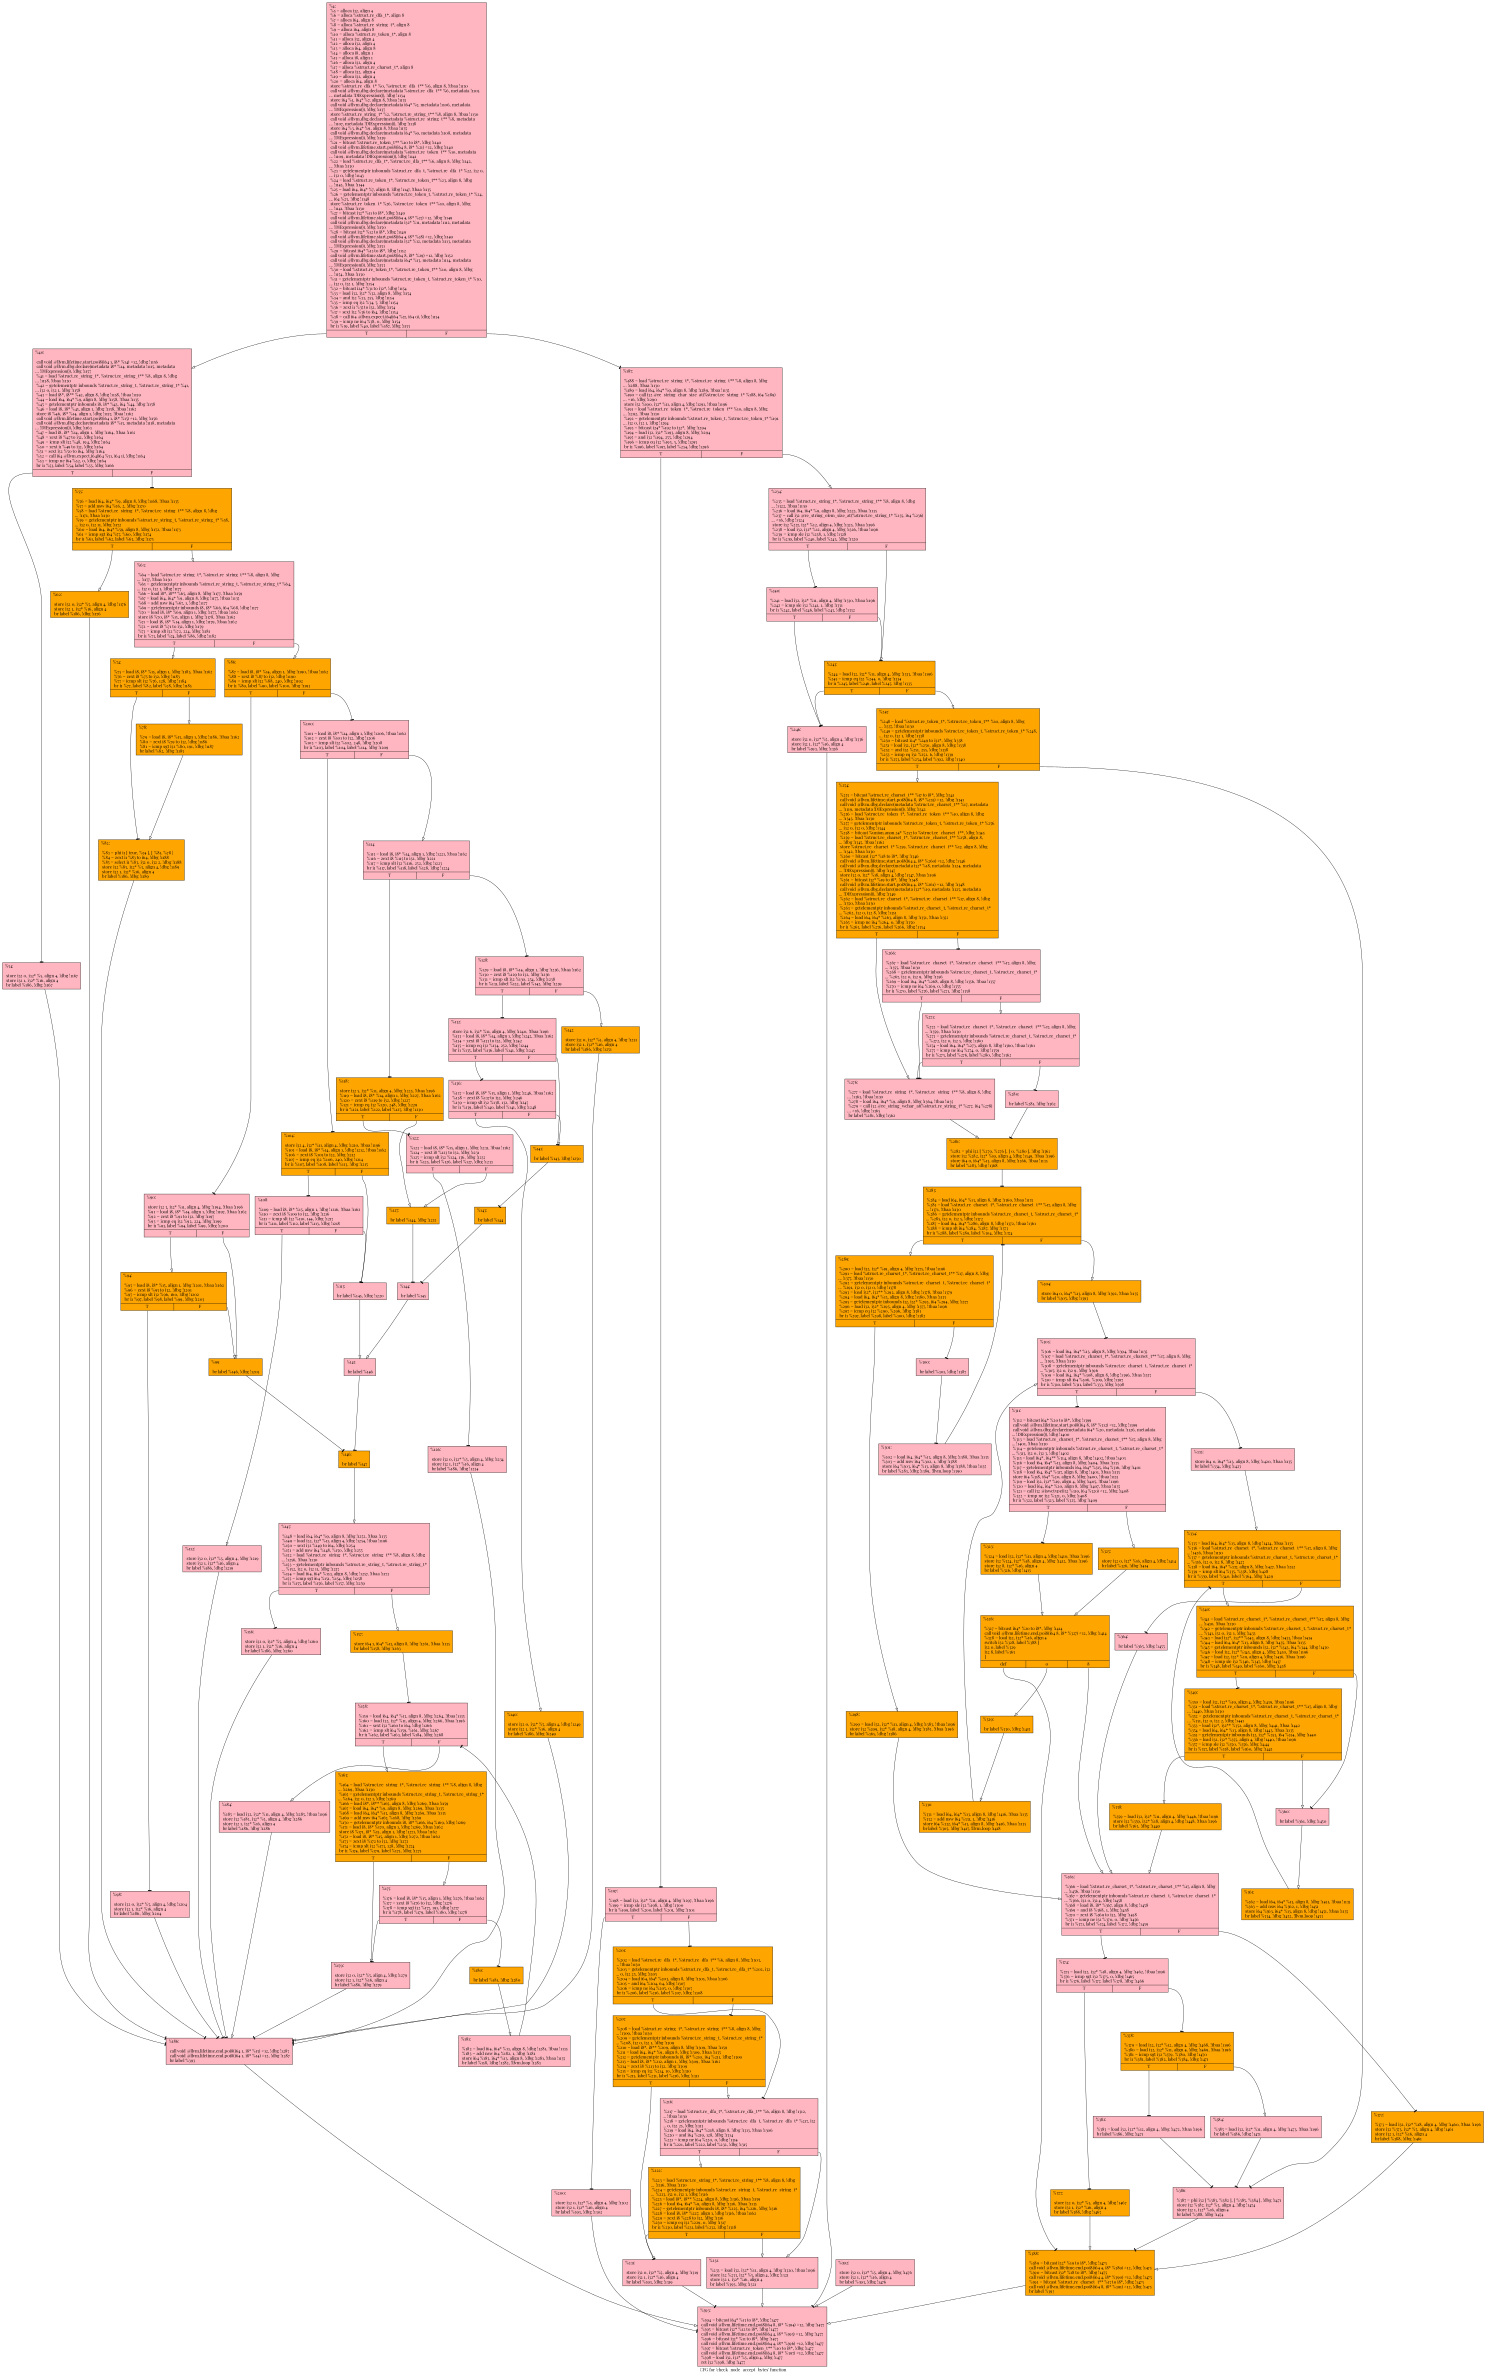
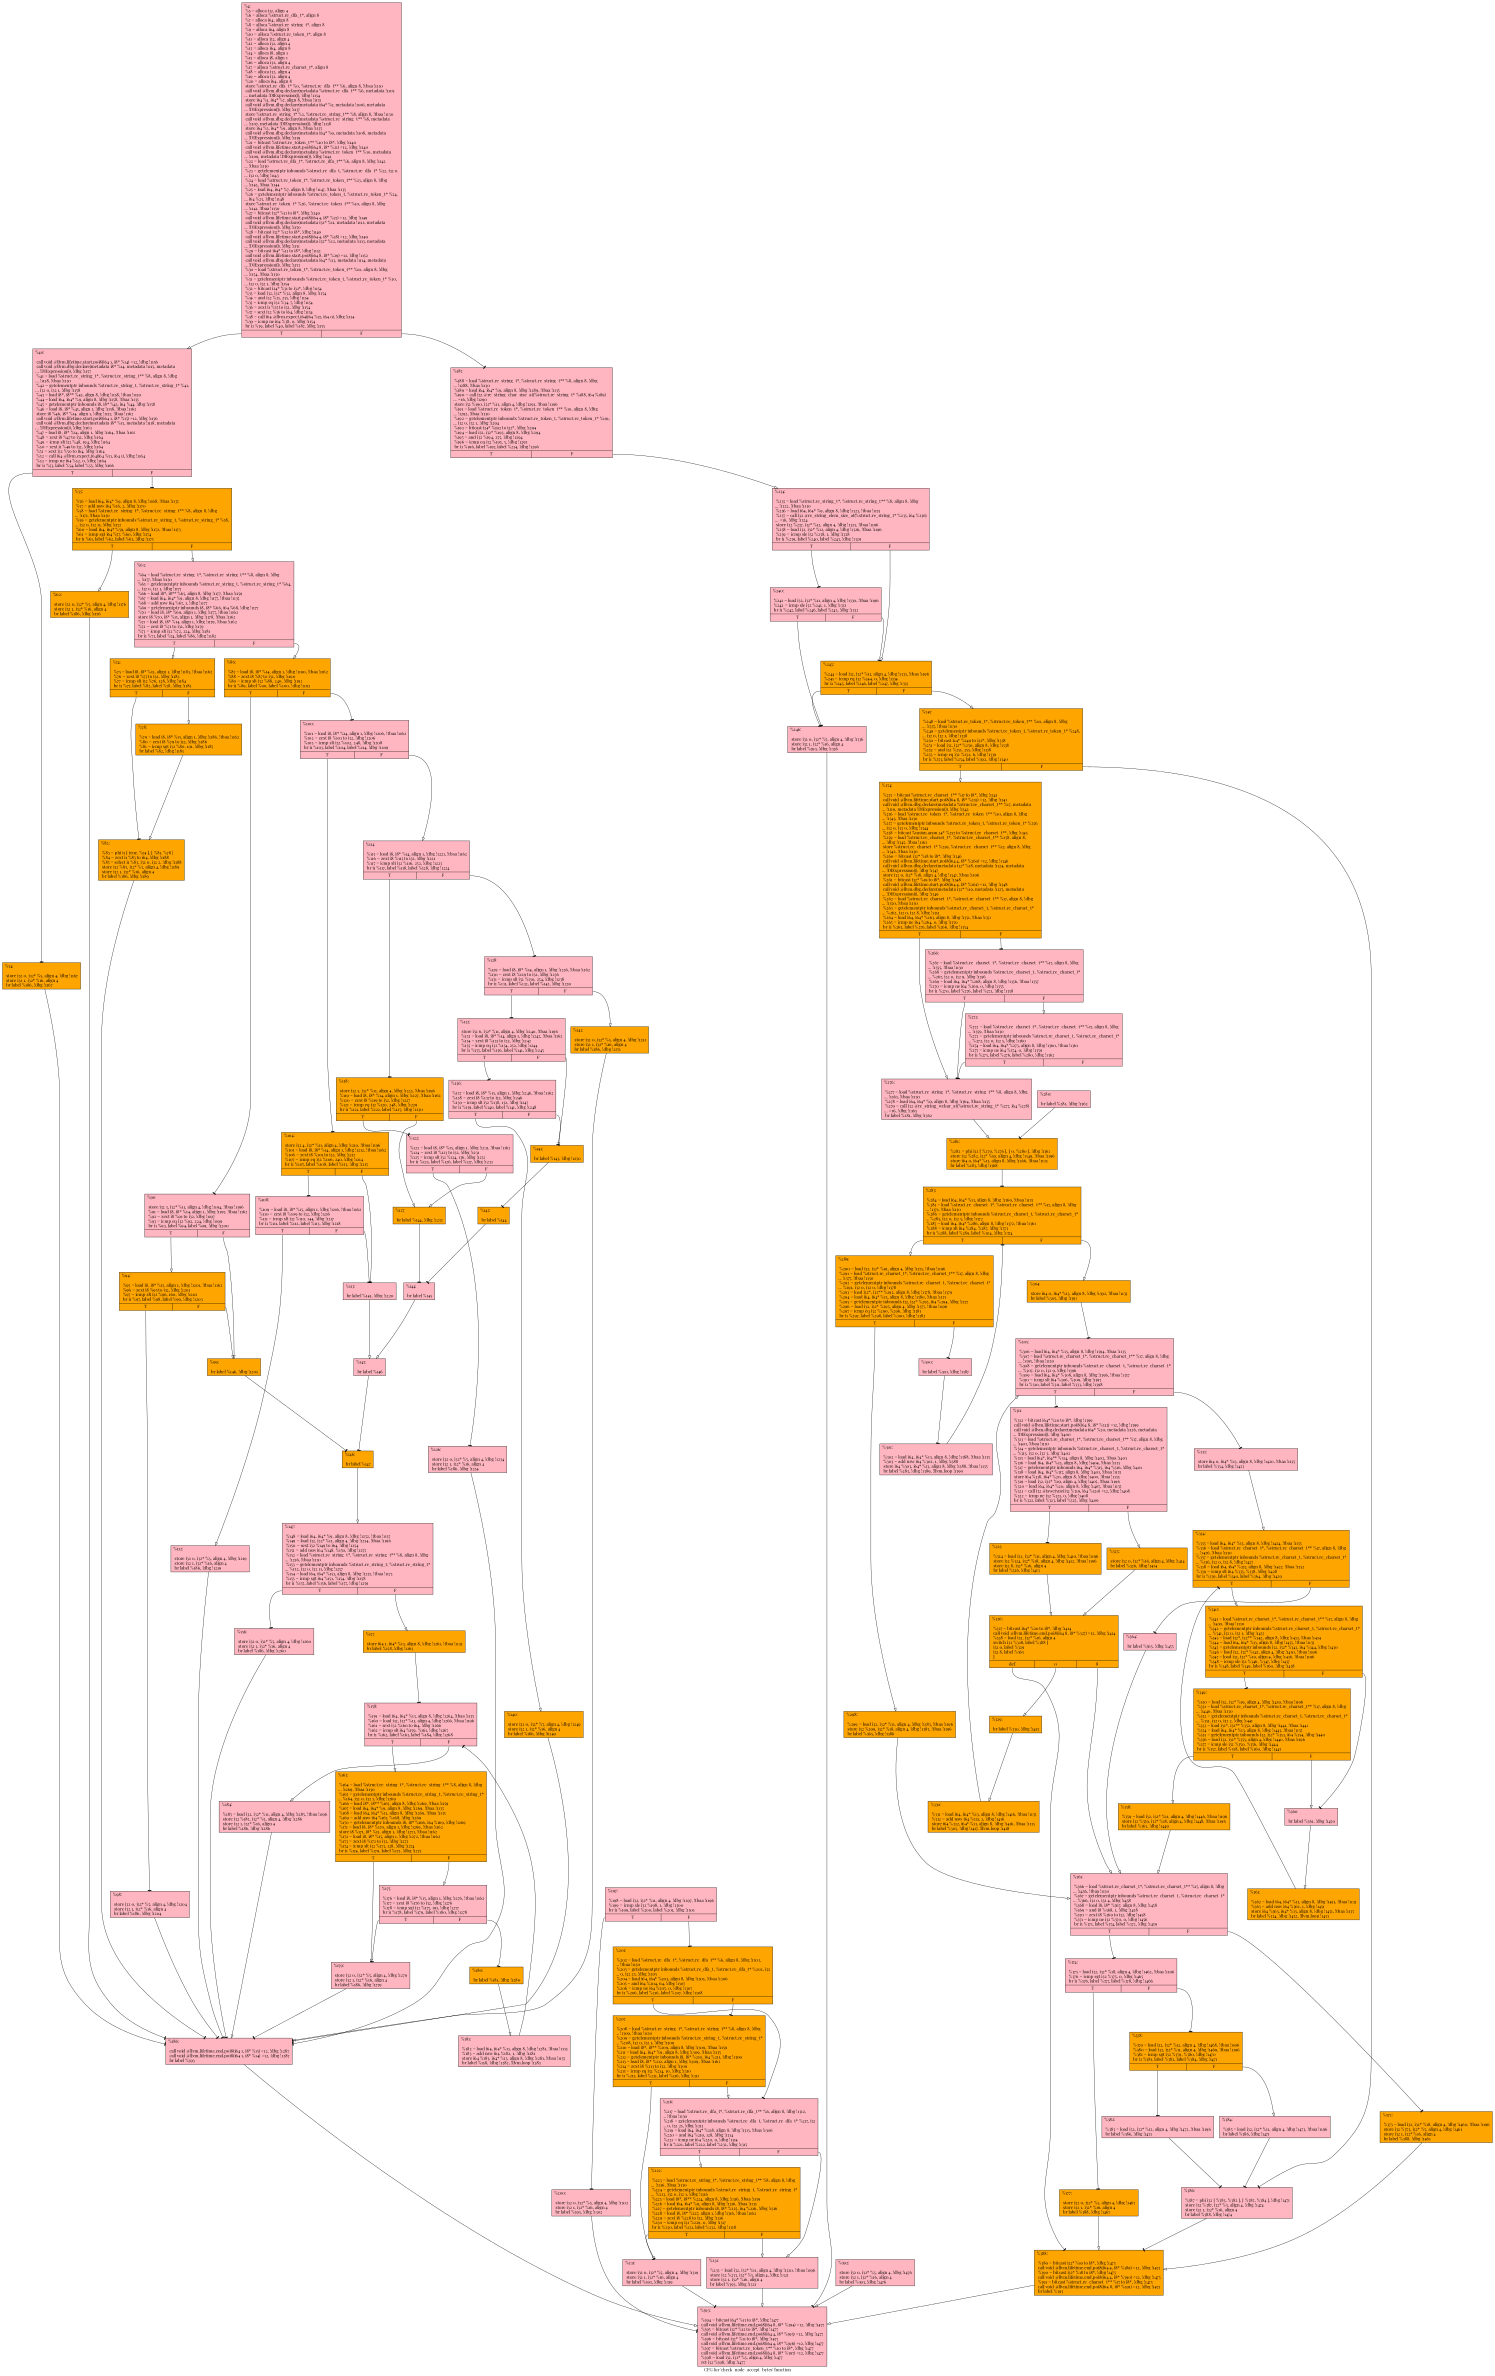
(42, 976) -> (42, 976)
(1039, 1078) -> none
(661, 1172) -> none
